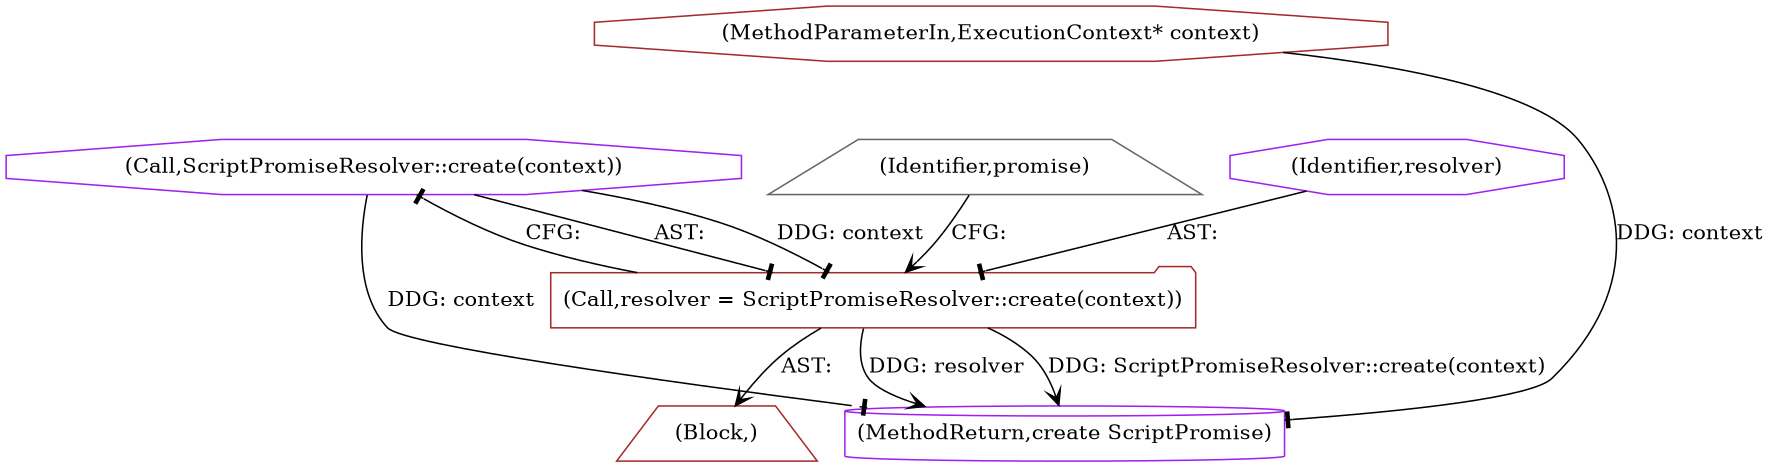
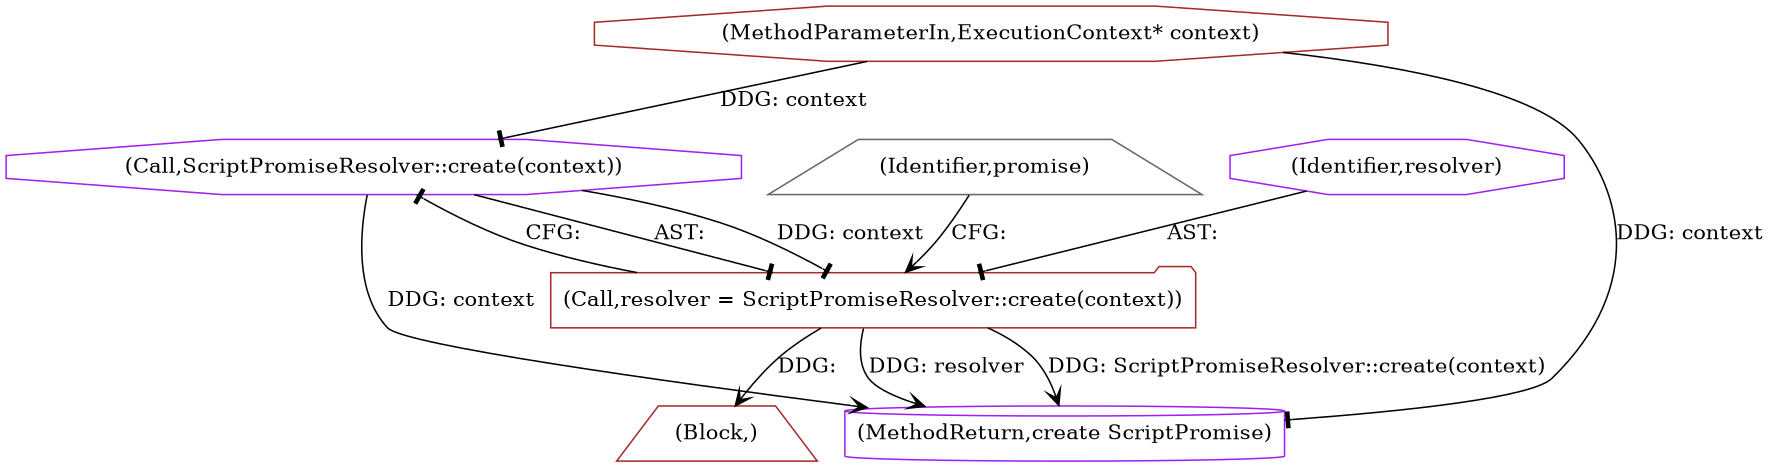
none -> (686, 100)
(549, 363) -> (549, 363)
(810, 367) -> (810, 367)
